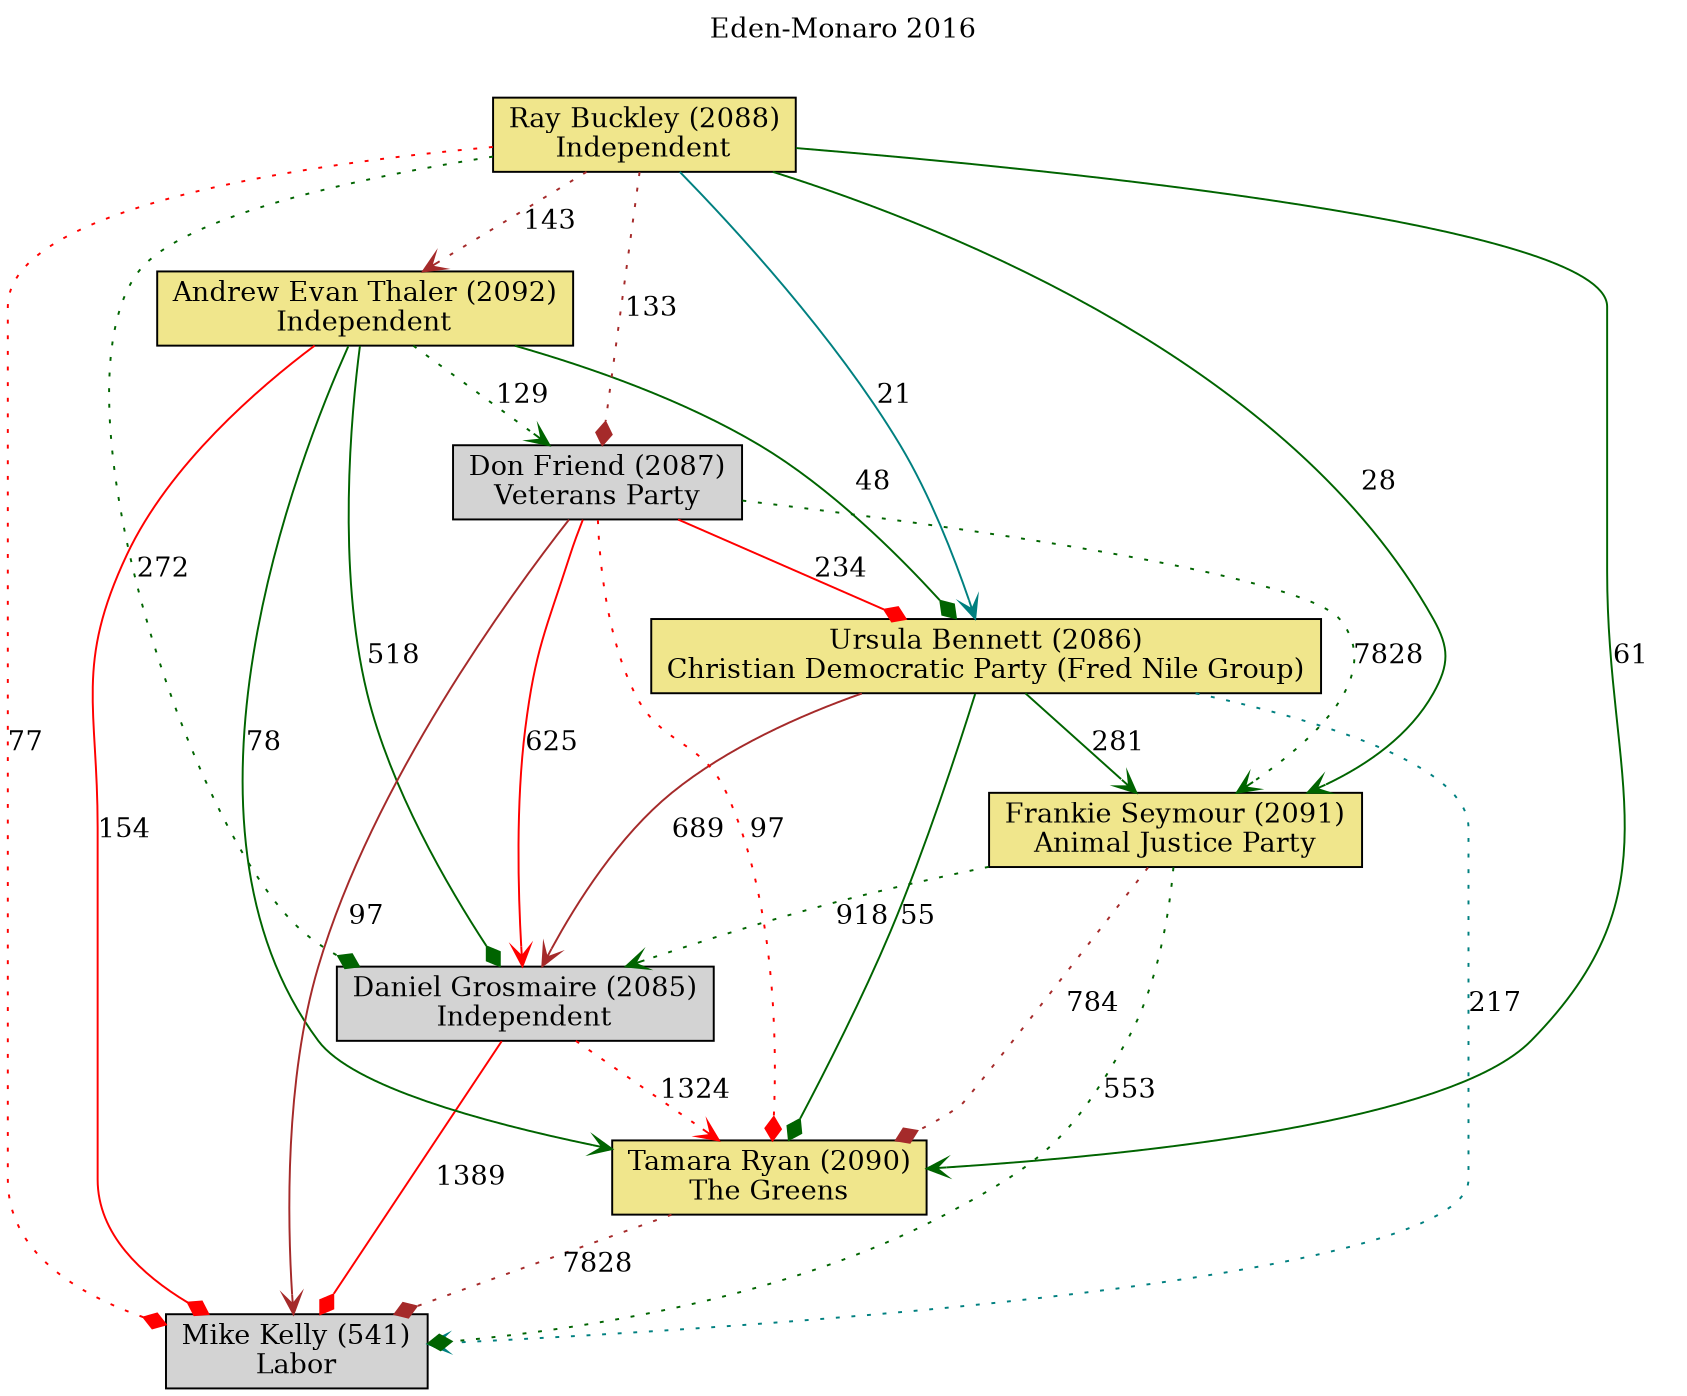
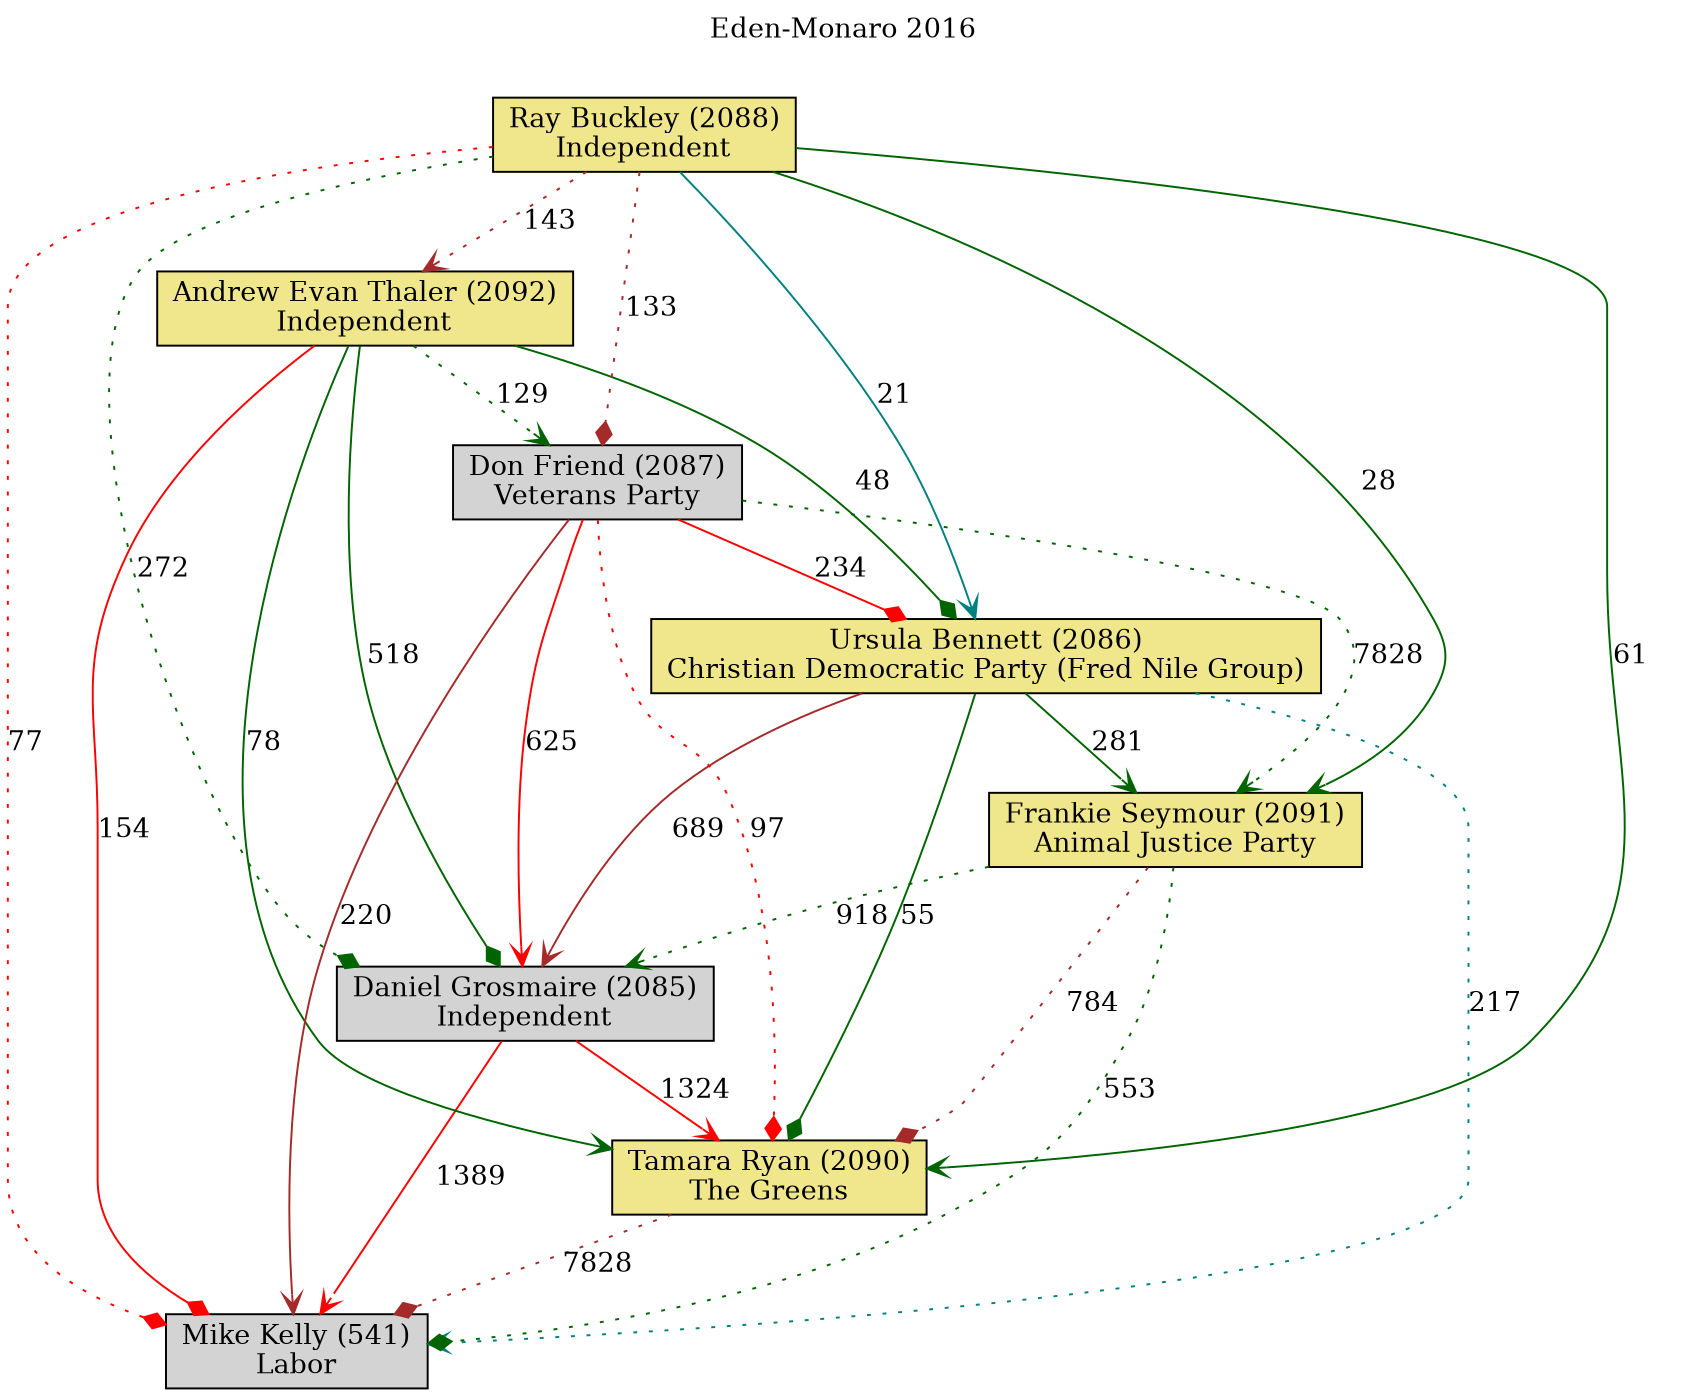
(367, 917) -> (367, 917)
(639, 1085) -> (639, 1085)
(418, 1167) -> (418, 1167)
